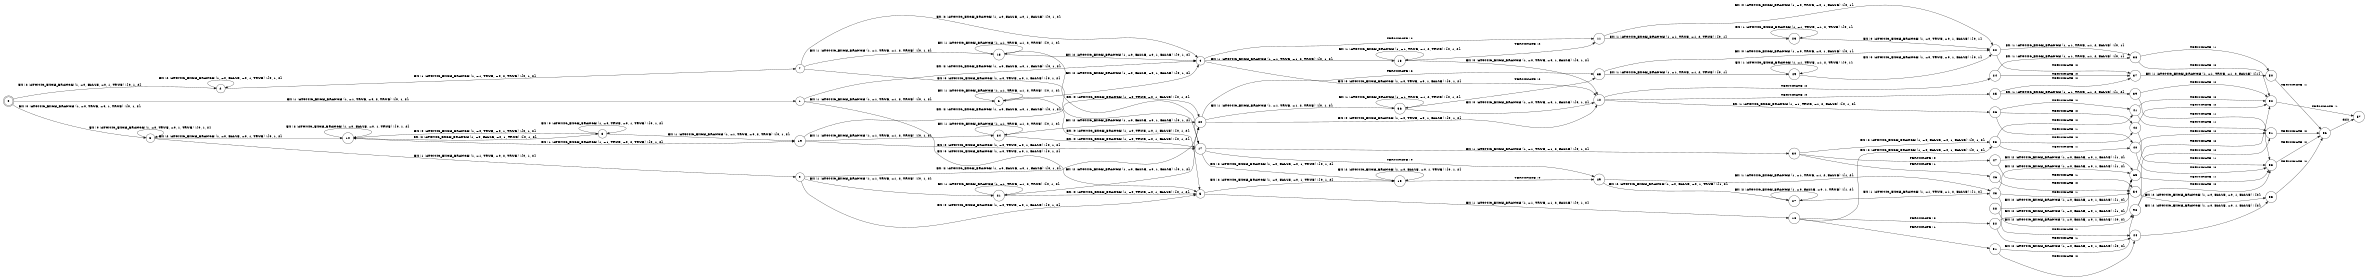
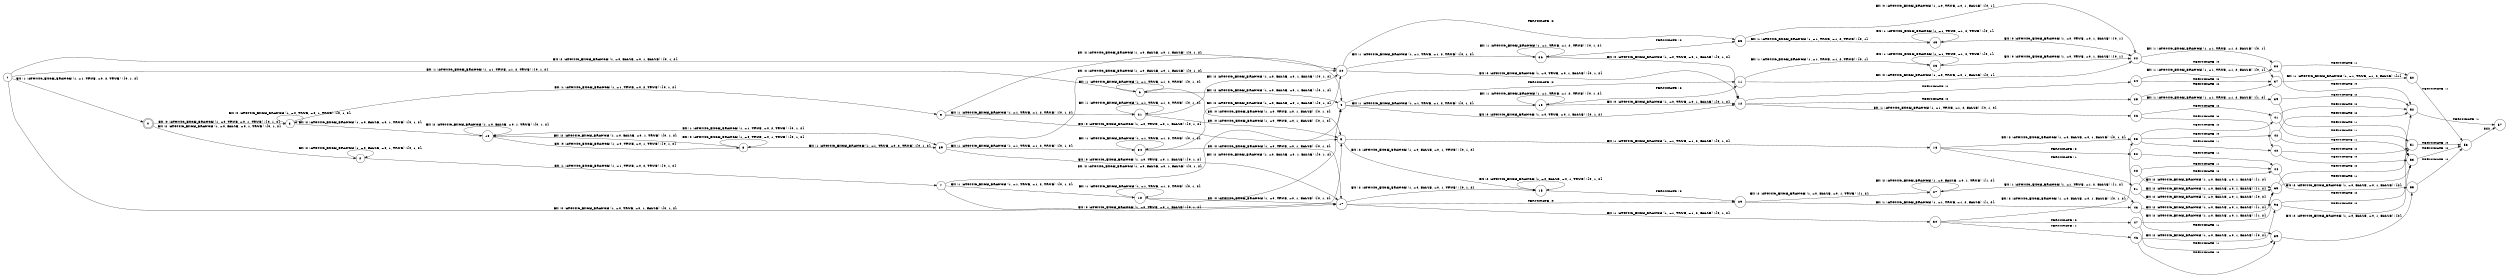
(404, 101) -> (76, 100)
(2066, 113) -> none
(2065, 129) -> (2206, 117)
(800, 141) -> (941, 148)
(2135, 192) -> (2276, 236)
(2078, 217) -> (2205, 194)
(2056, 227) -> (2217, 241)
